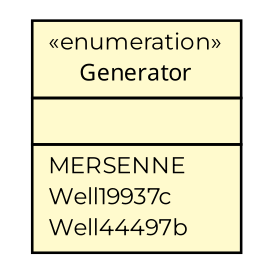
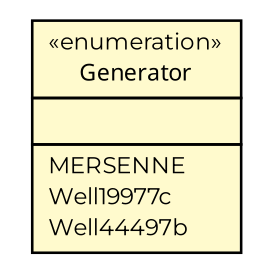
(111, 197) -> (111, 197)
